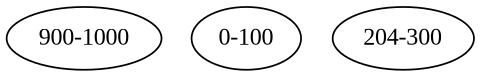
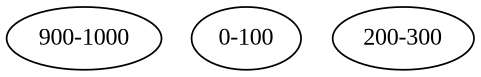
(403, 38) -> (403, 38)
